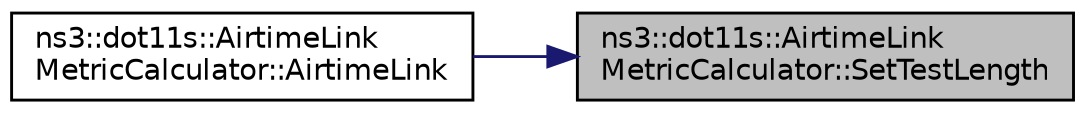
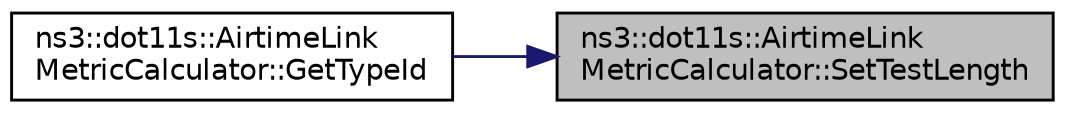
(242, 57) -> (232, 57)
